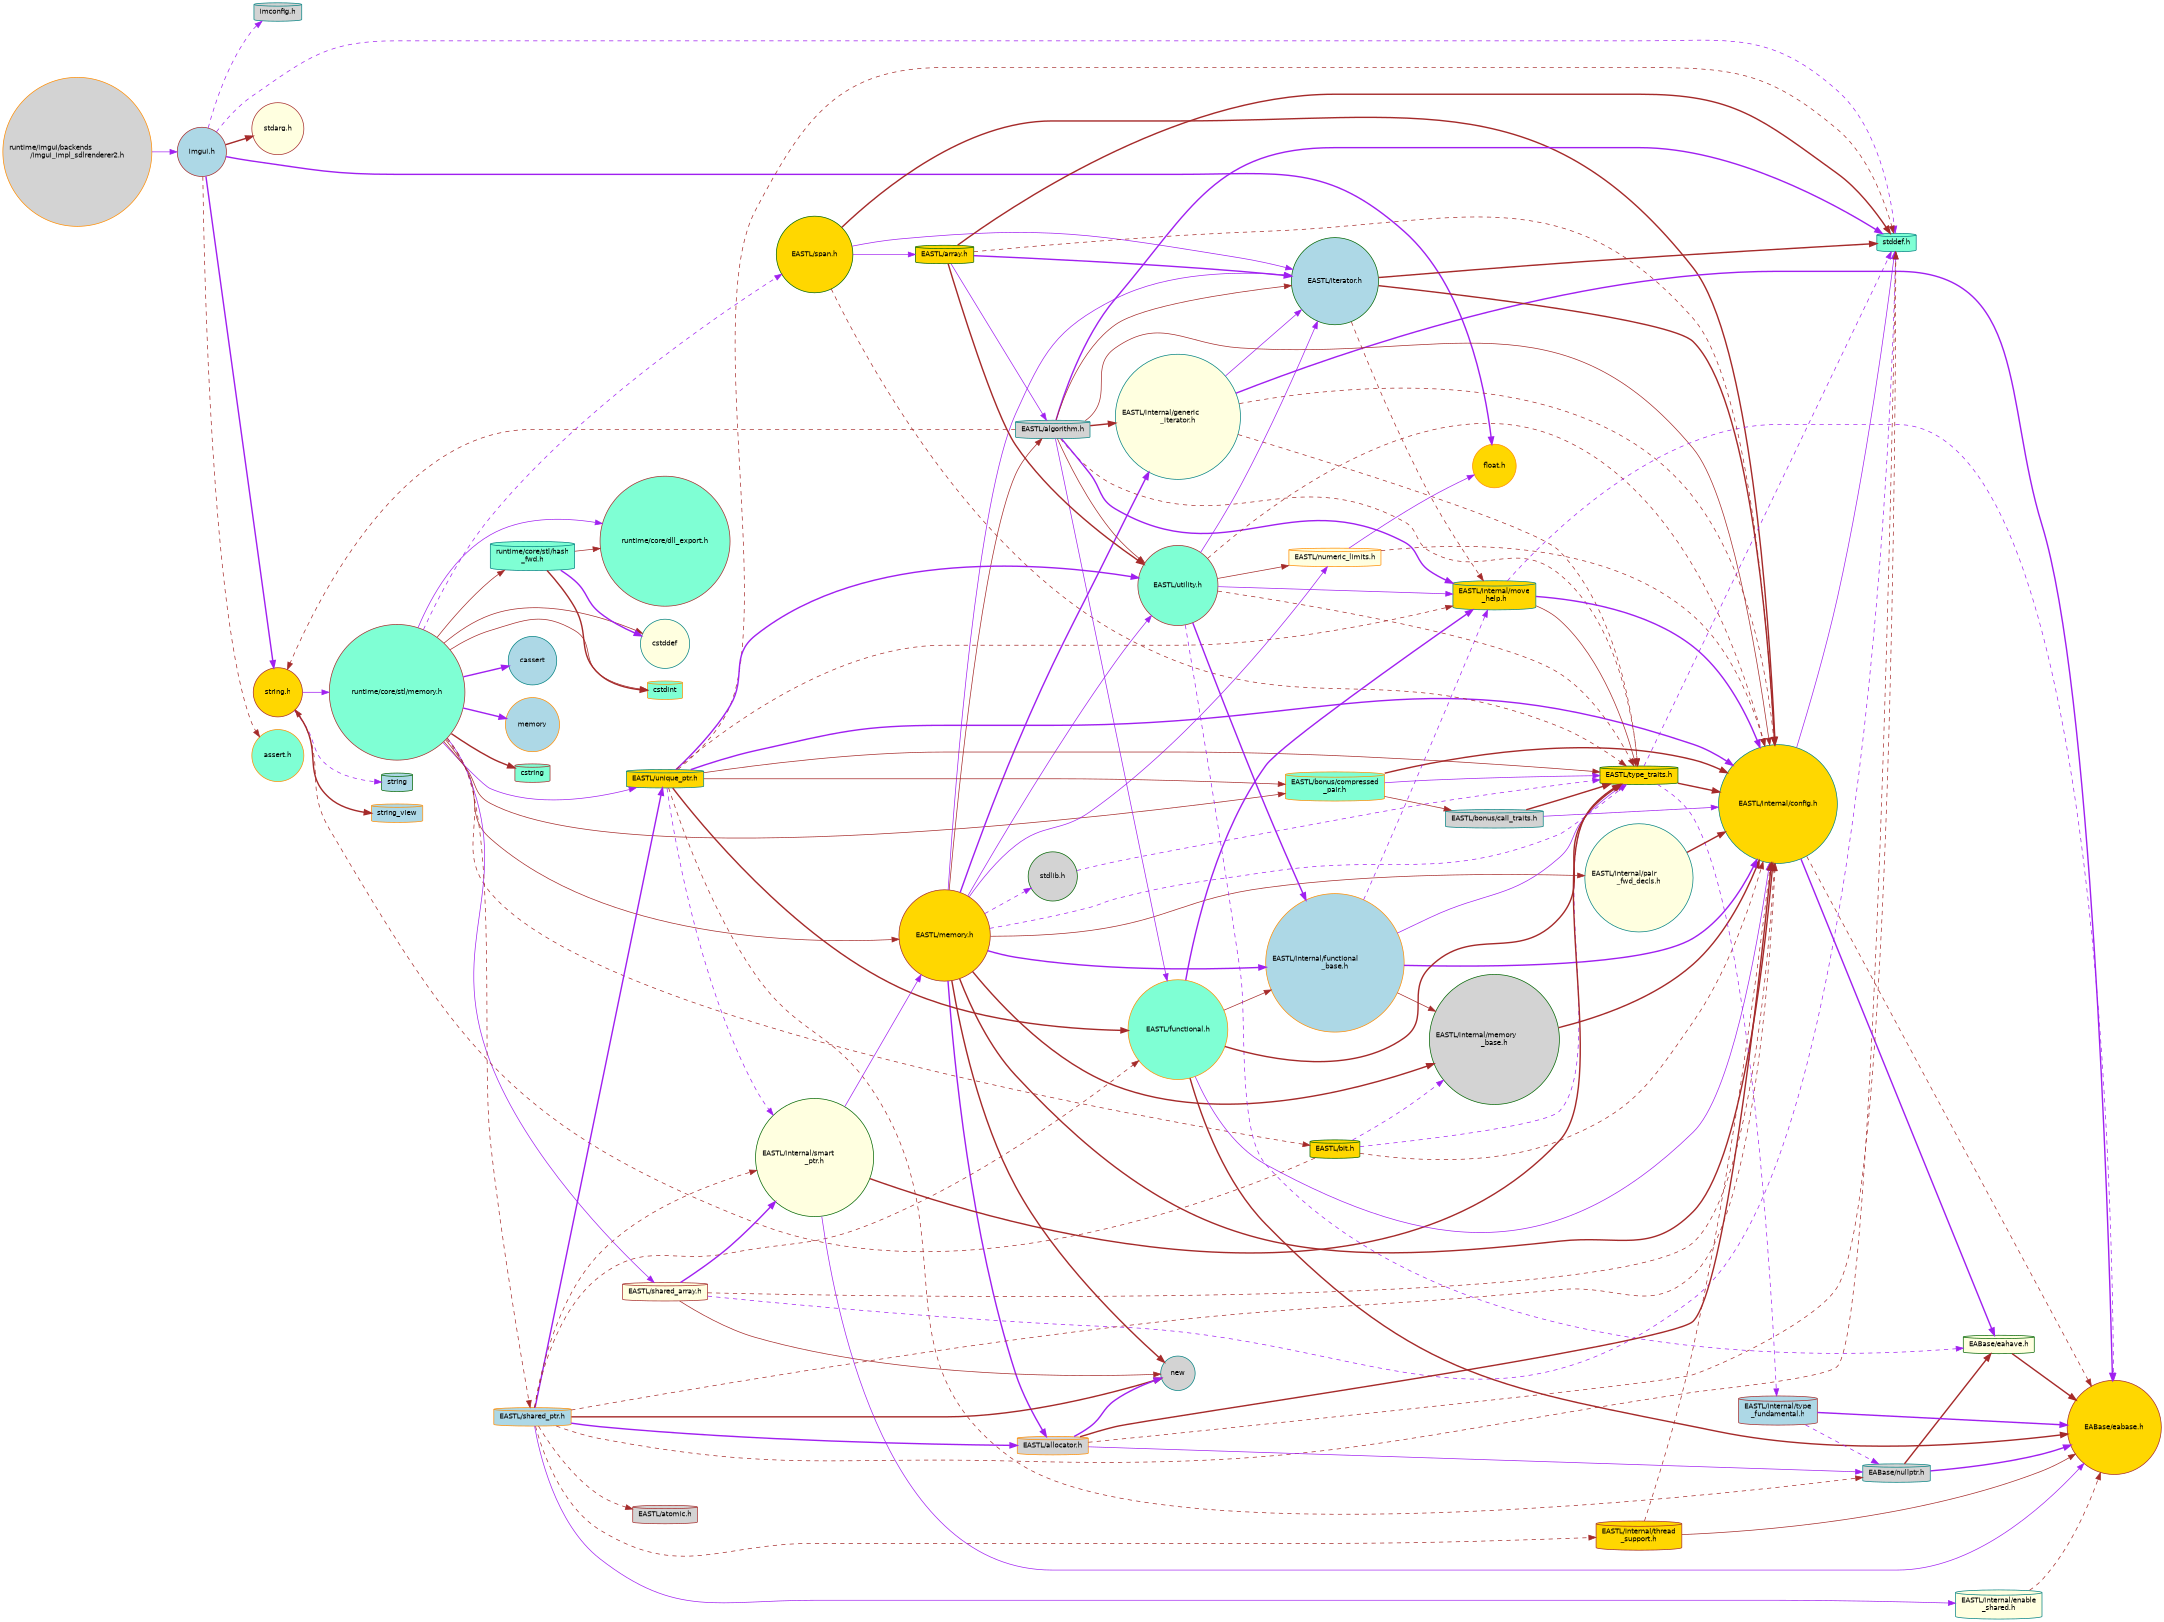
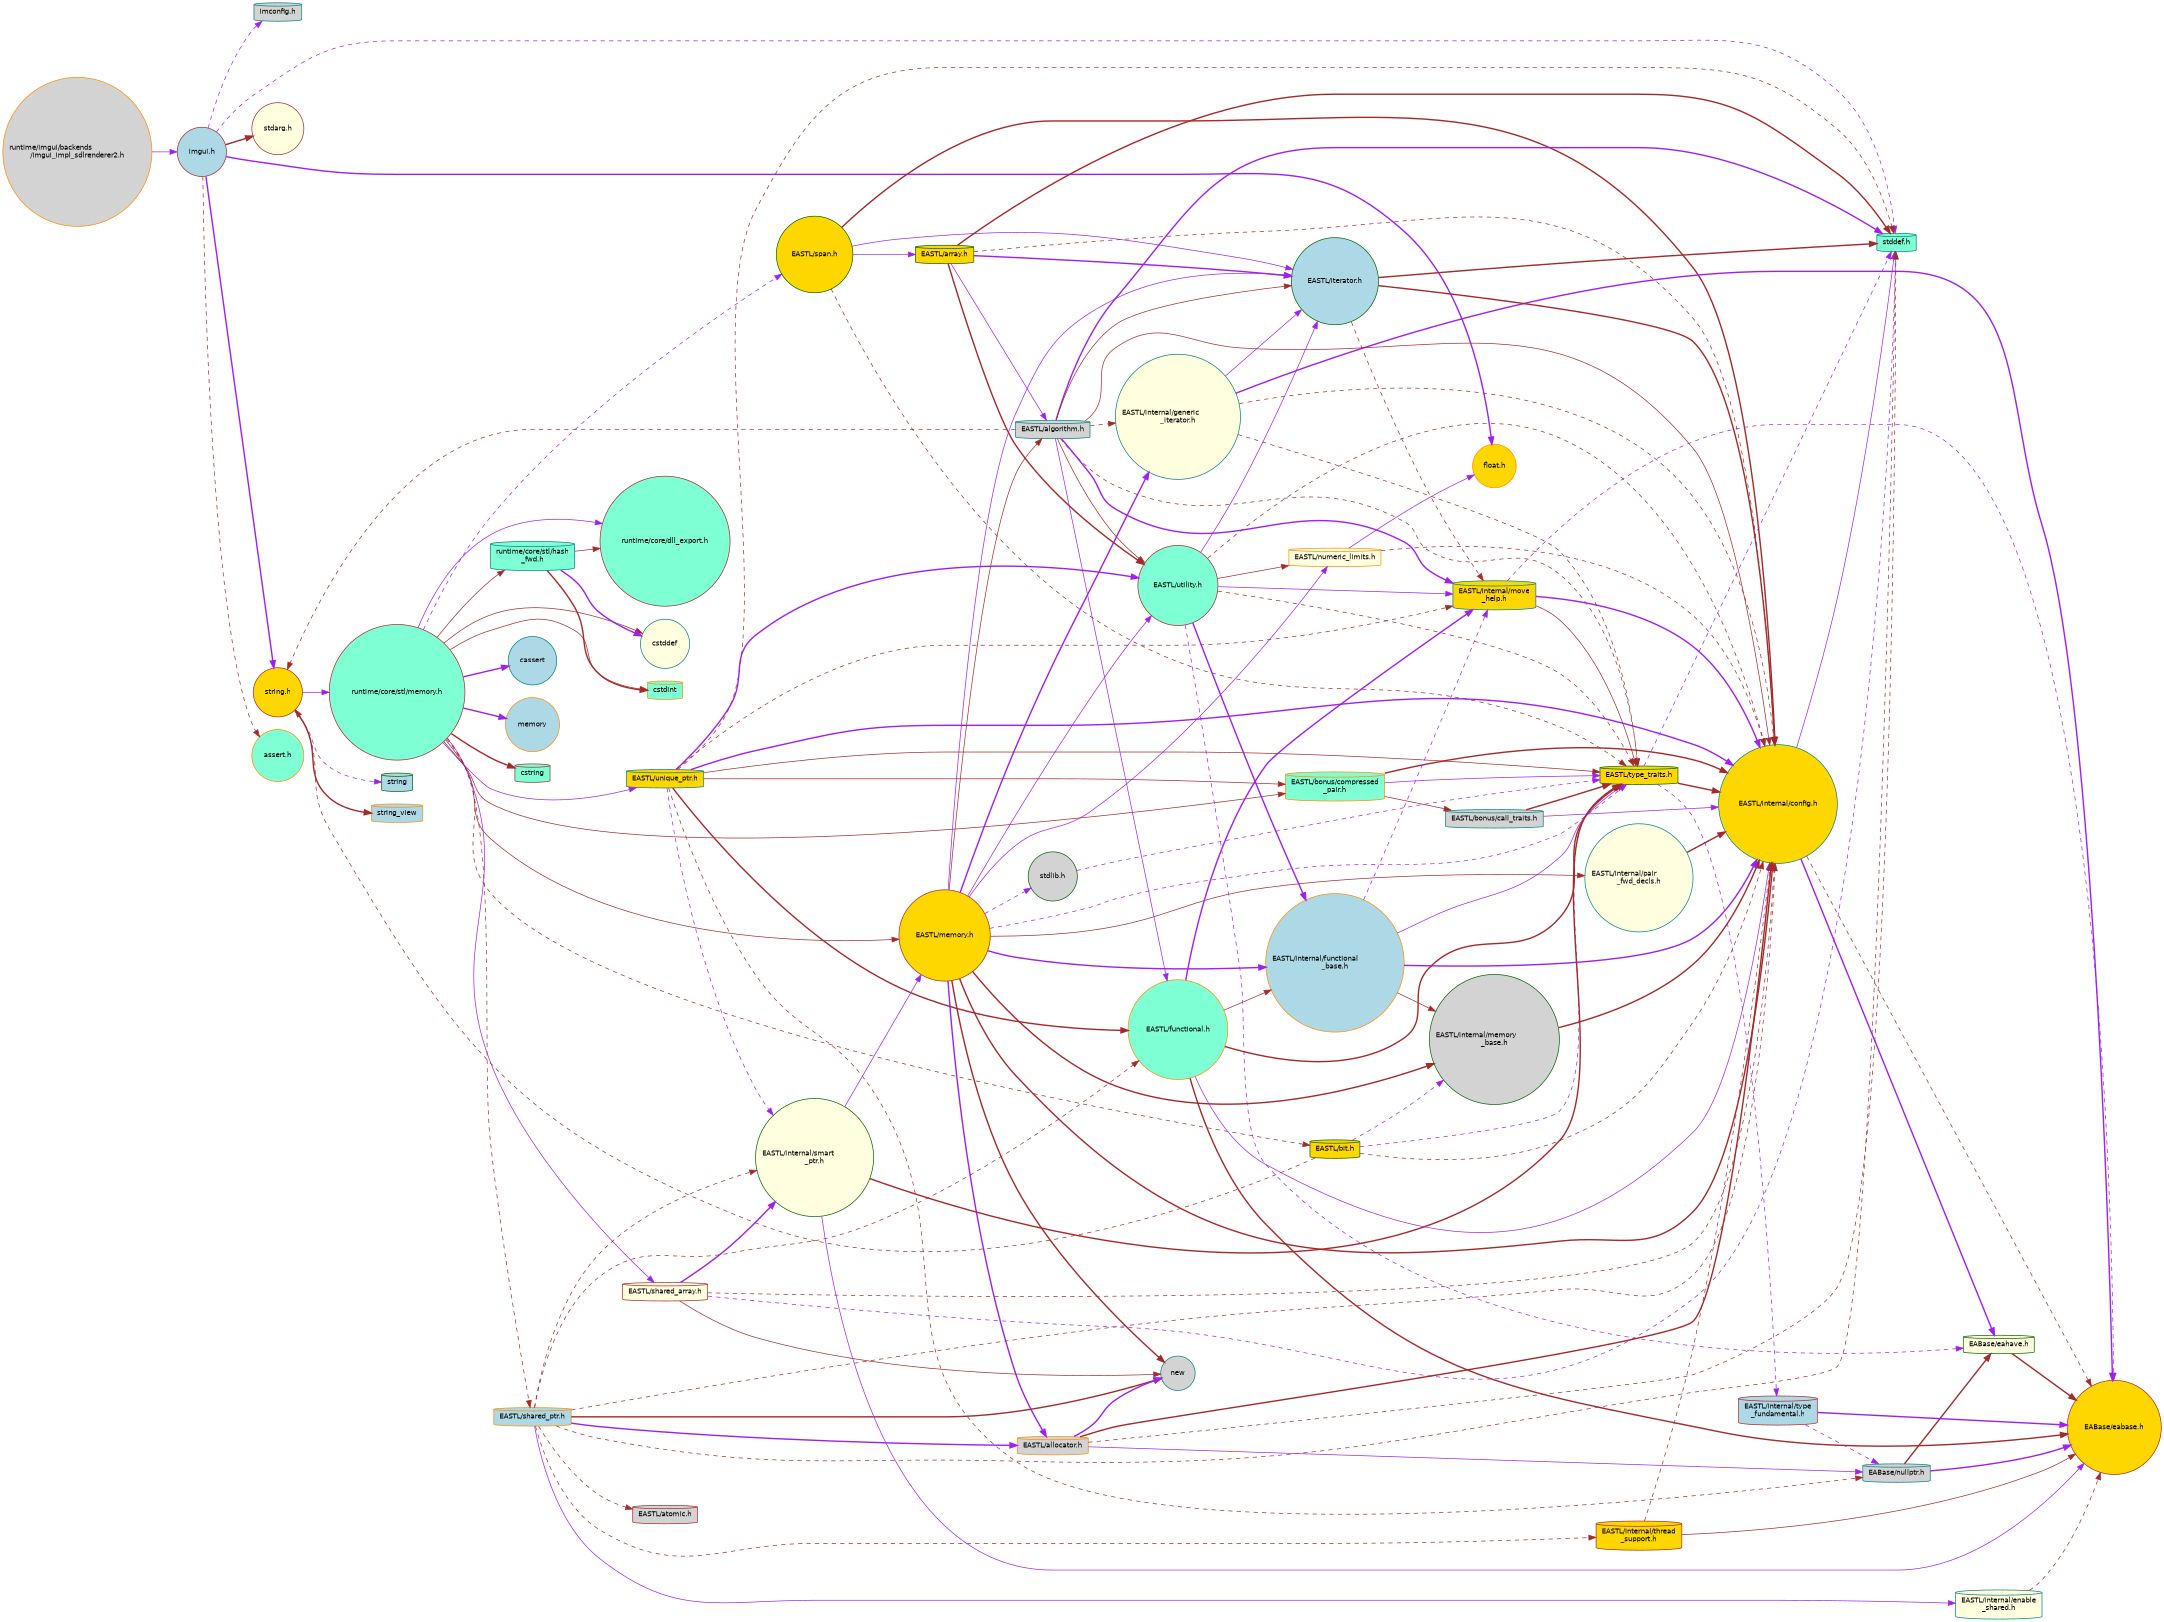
(1099, 425) -> (1099, 425)
(598, 1101) -> none
